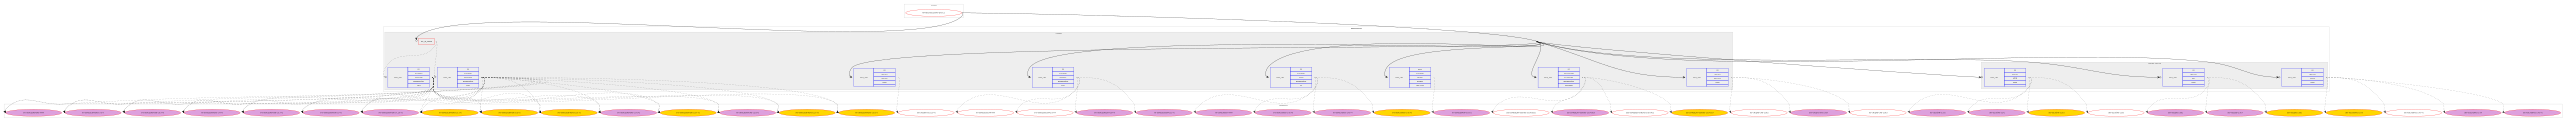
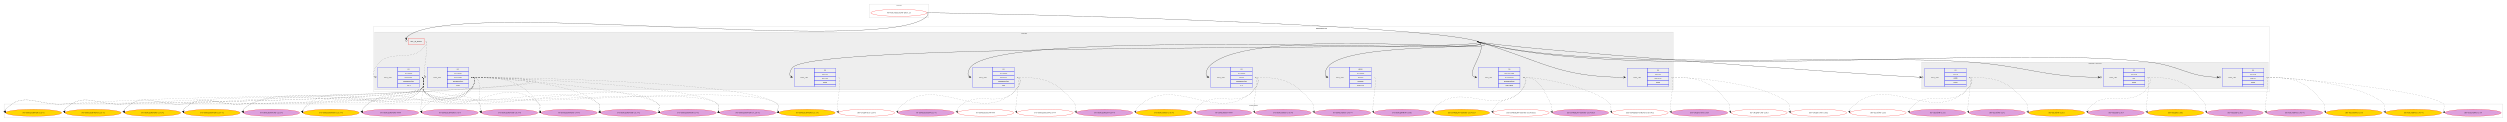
(629, 113) -> (153, 113)
(807, 113) -> none
(2414, 113) -> (2414, 113)
